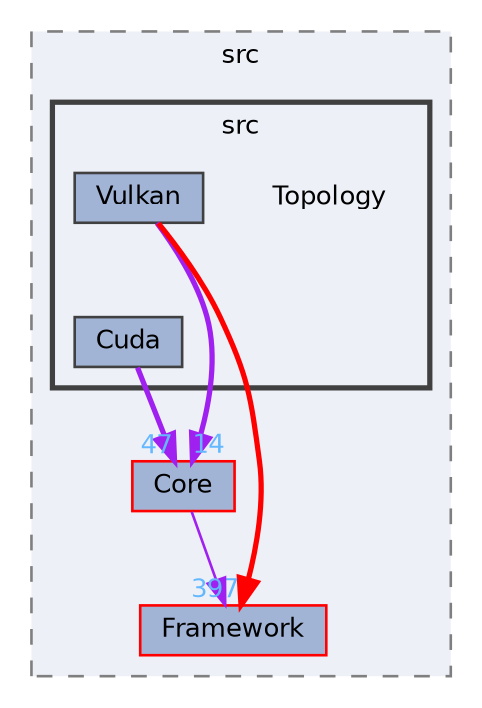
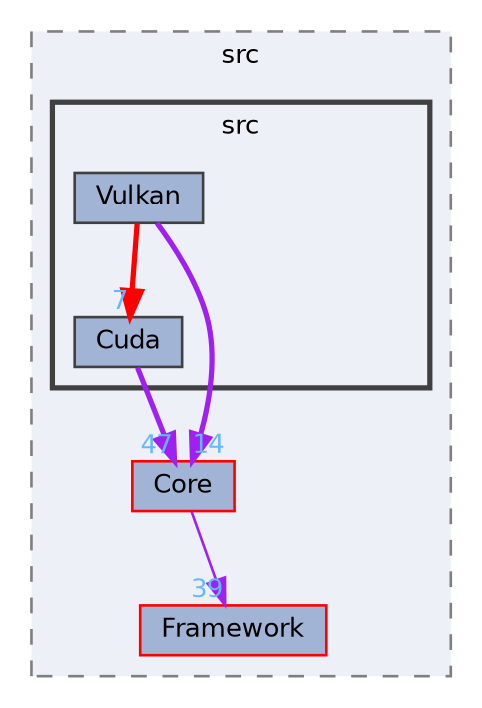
(330, 198) -> none
(243, 372) -> (135, 257)
